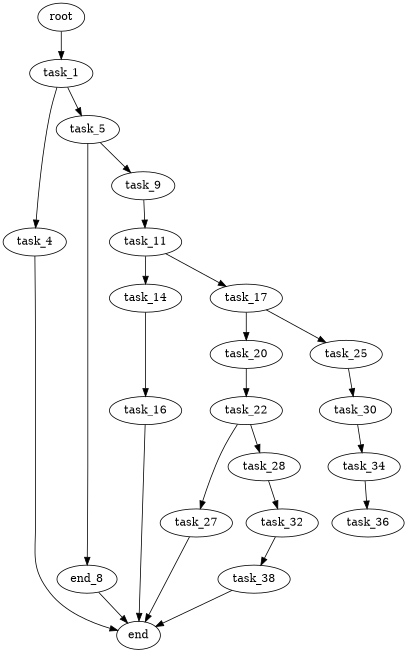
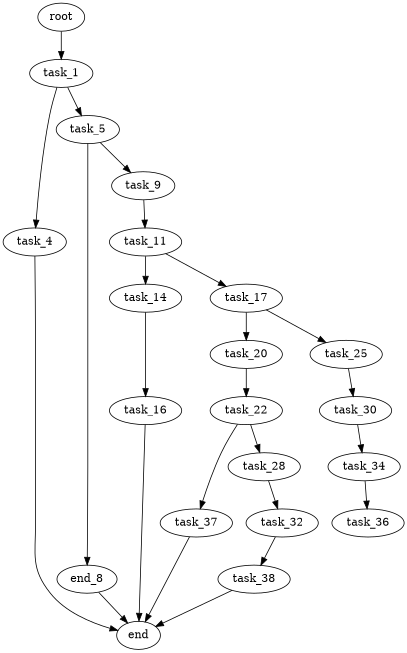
(196, 523) -> (196, 523)
